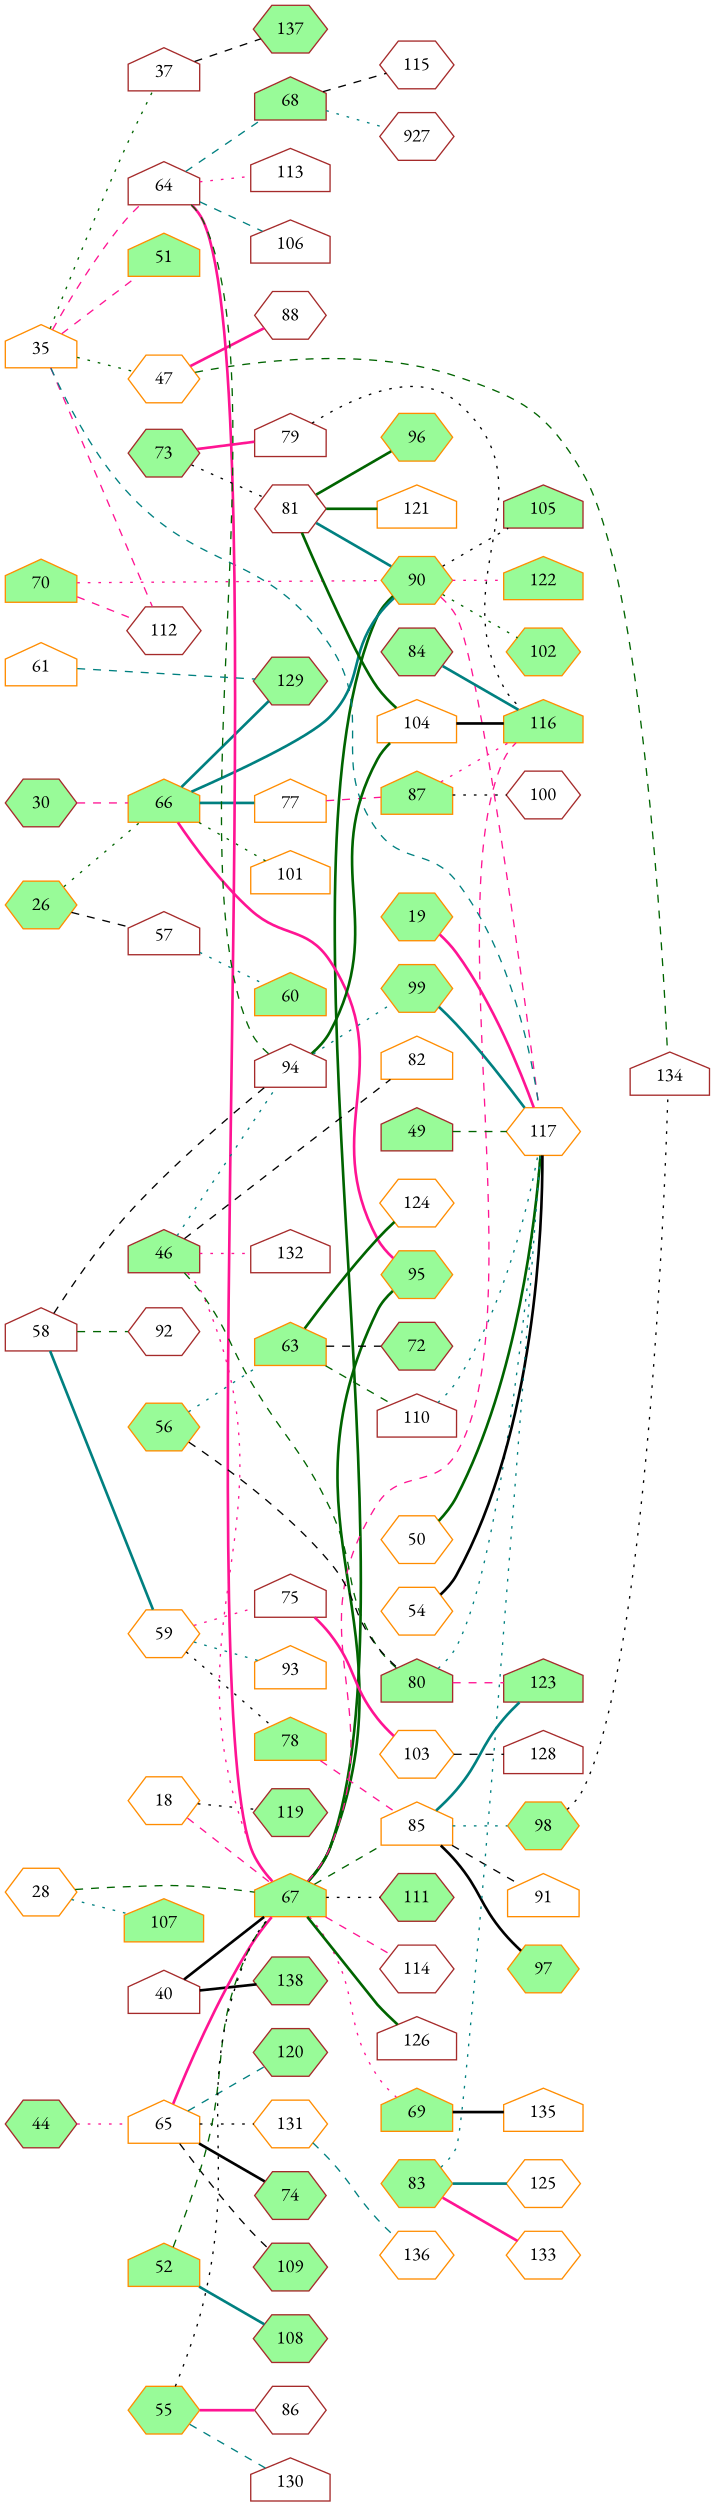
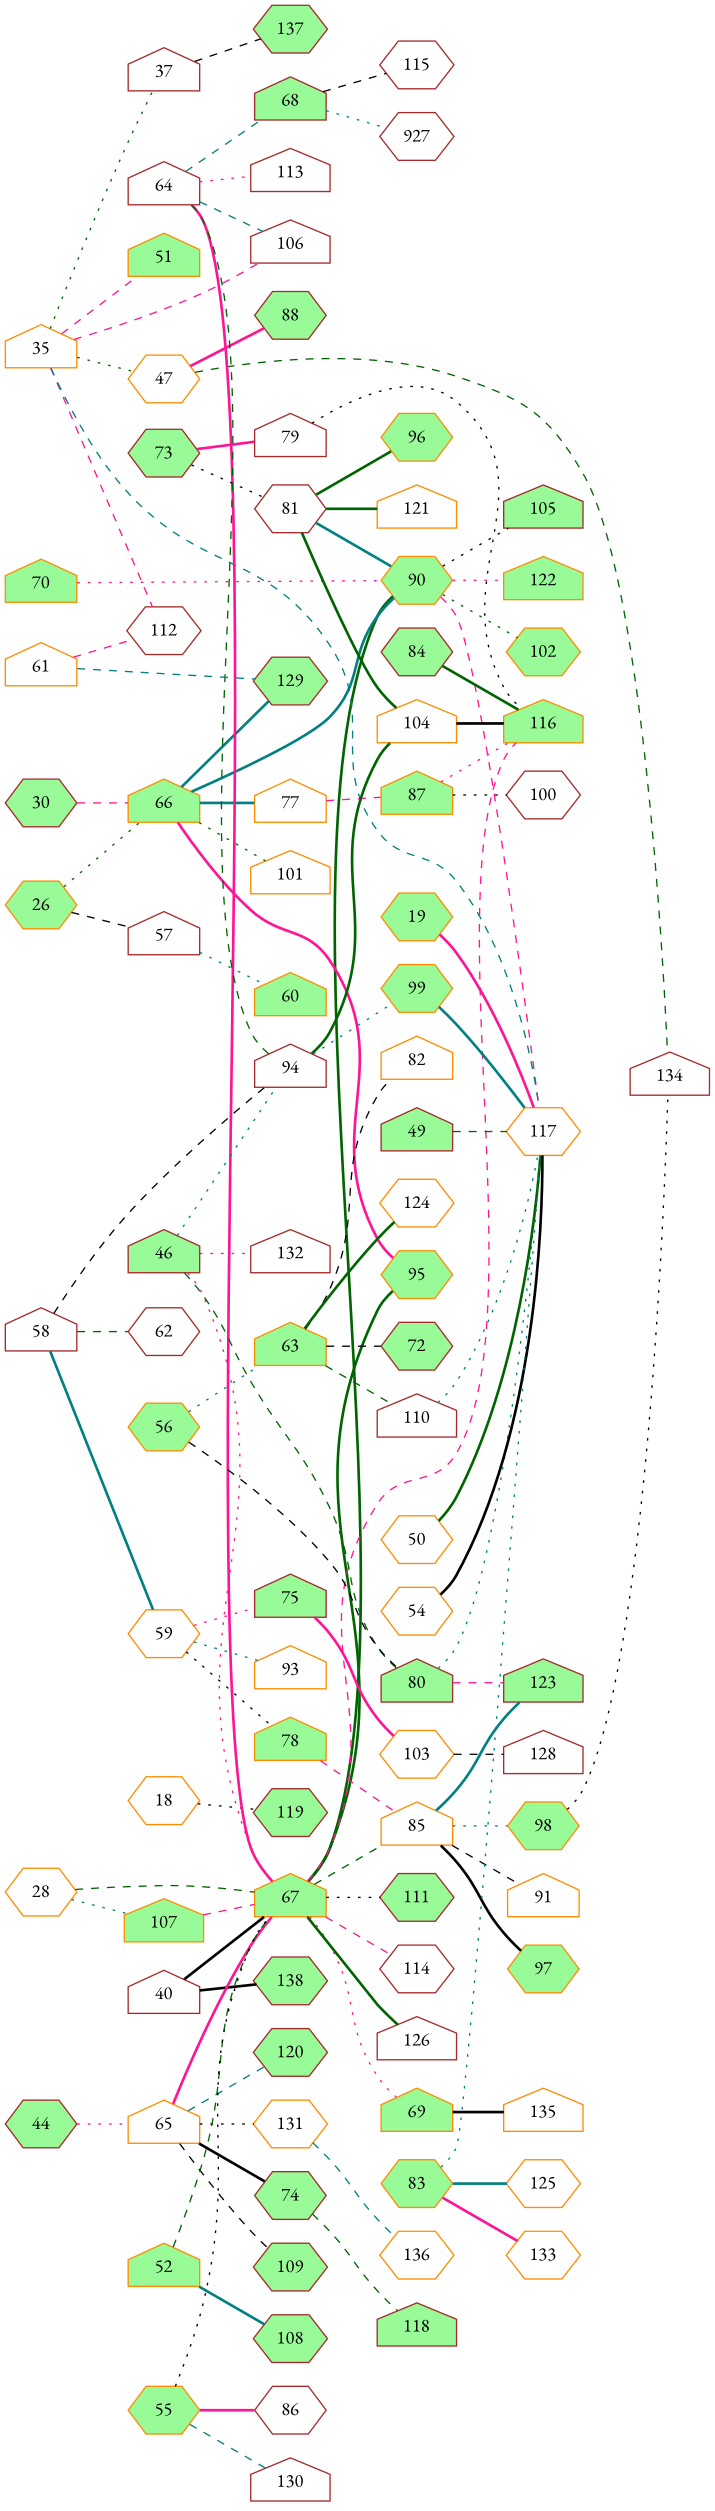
(92, 265) -> (169, 307)
(290, 315) -> (290, 315)
(106, 608) -> (104, 648)
(484, 690) -> (484, 690)
(287, 1159) -> (339, 1264)
(164, 1332) -> (164, 1332)
(290, 1598) -> (290, 1598)
(229, 1850) -> (229, 1910)
none -> (417, 2327)
